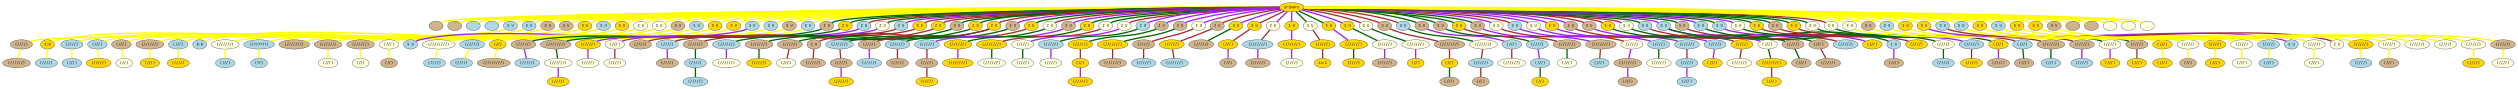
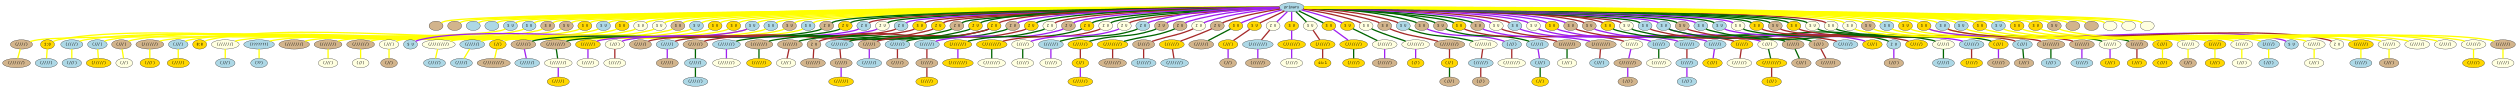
(1292, 7) -> (1292, 7)
(200, 44) -> (200, 44)
